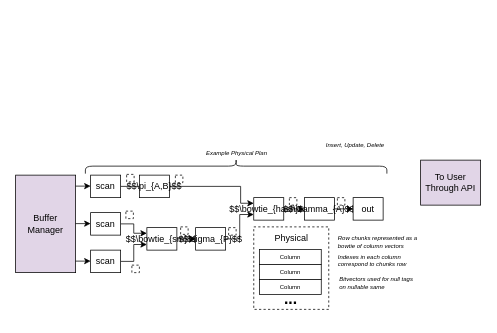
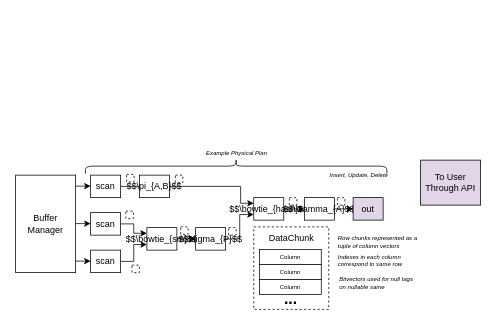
(355, 145) -> (359, 175)
(368, 209) -> (368, 209)
(45, 224) -> (45, 224)
(291, 238) -> (291, 238)
(378, 242) -> (378, 242)
(378, 261) -> (378, 261)
